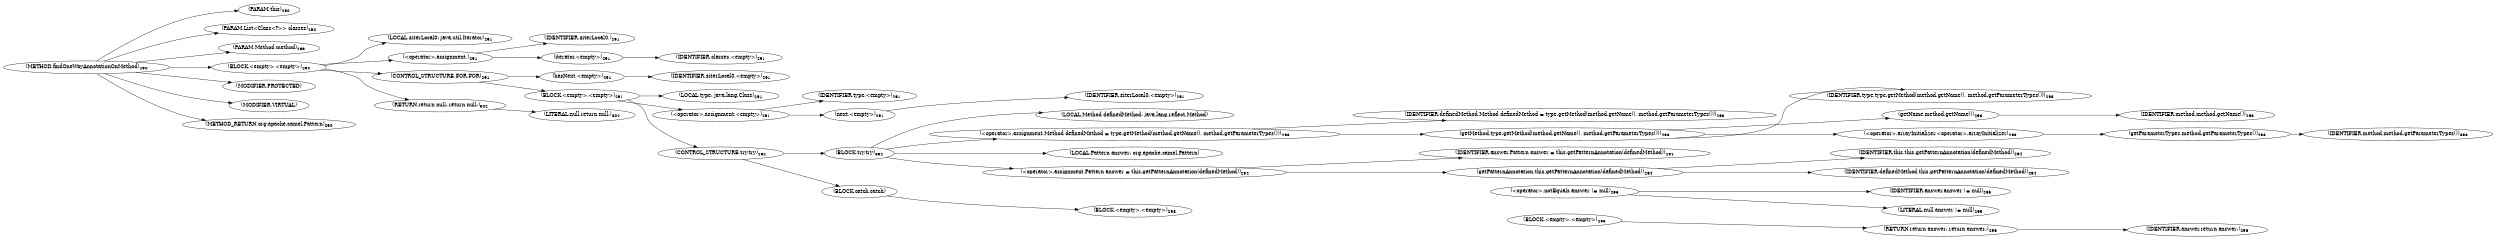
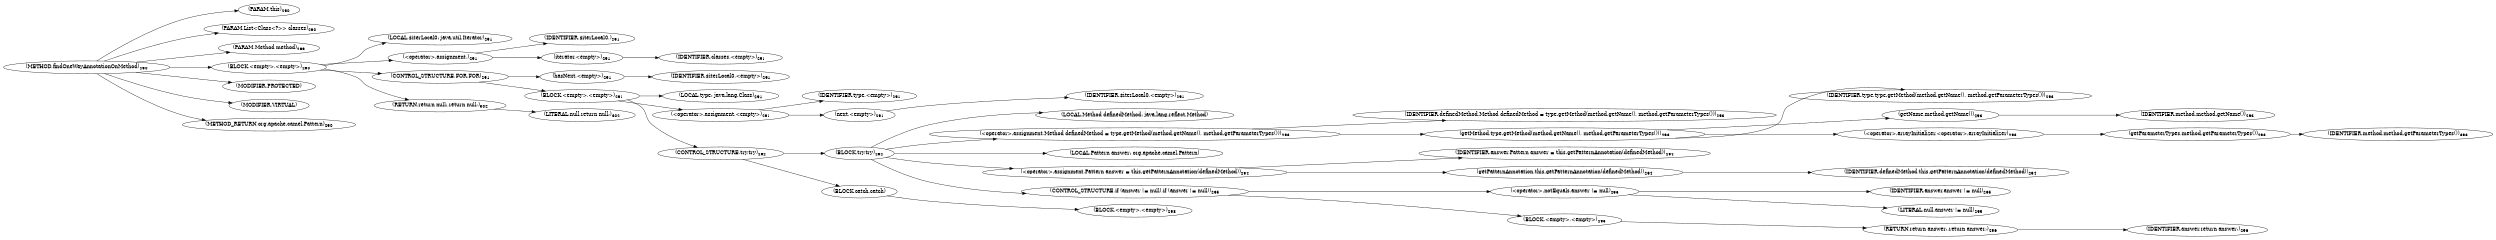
(879, 153) -> (879, 153)
(1940, 153) -> none
none -> (1135, 192)
